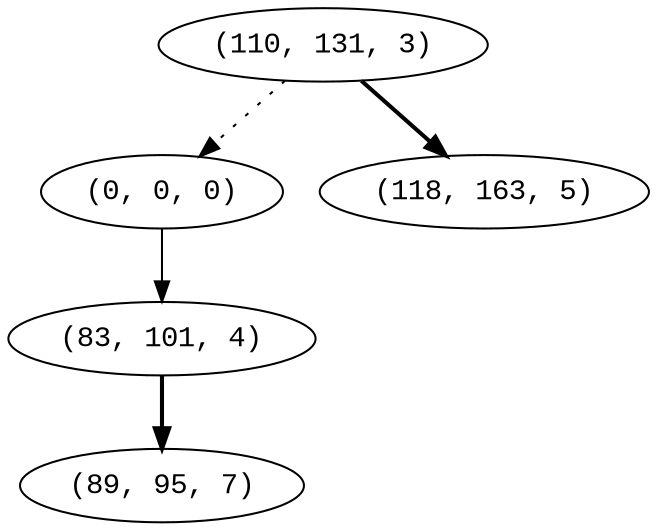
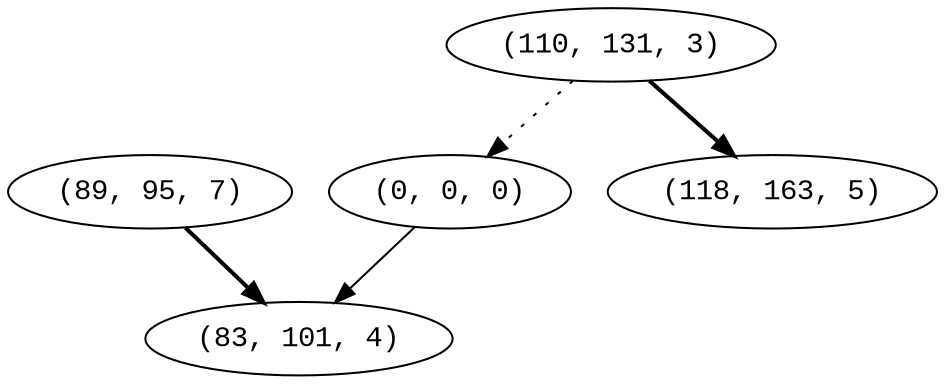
(162, 402) -> (217, 258)
